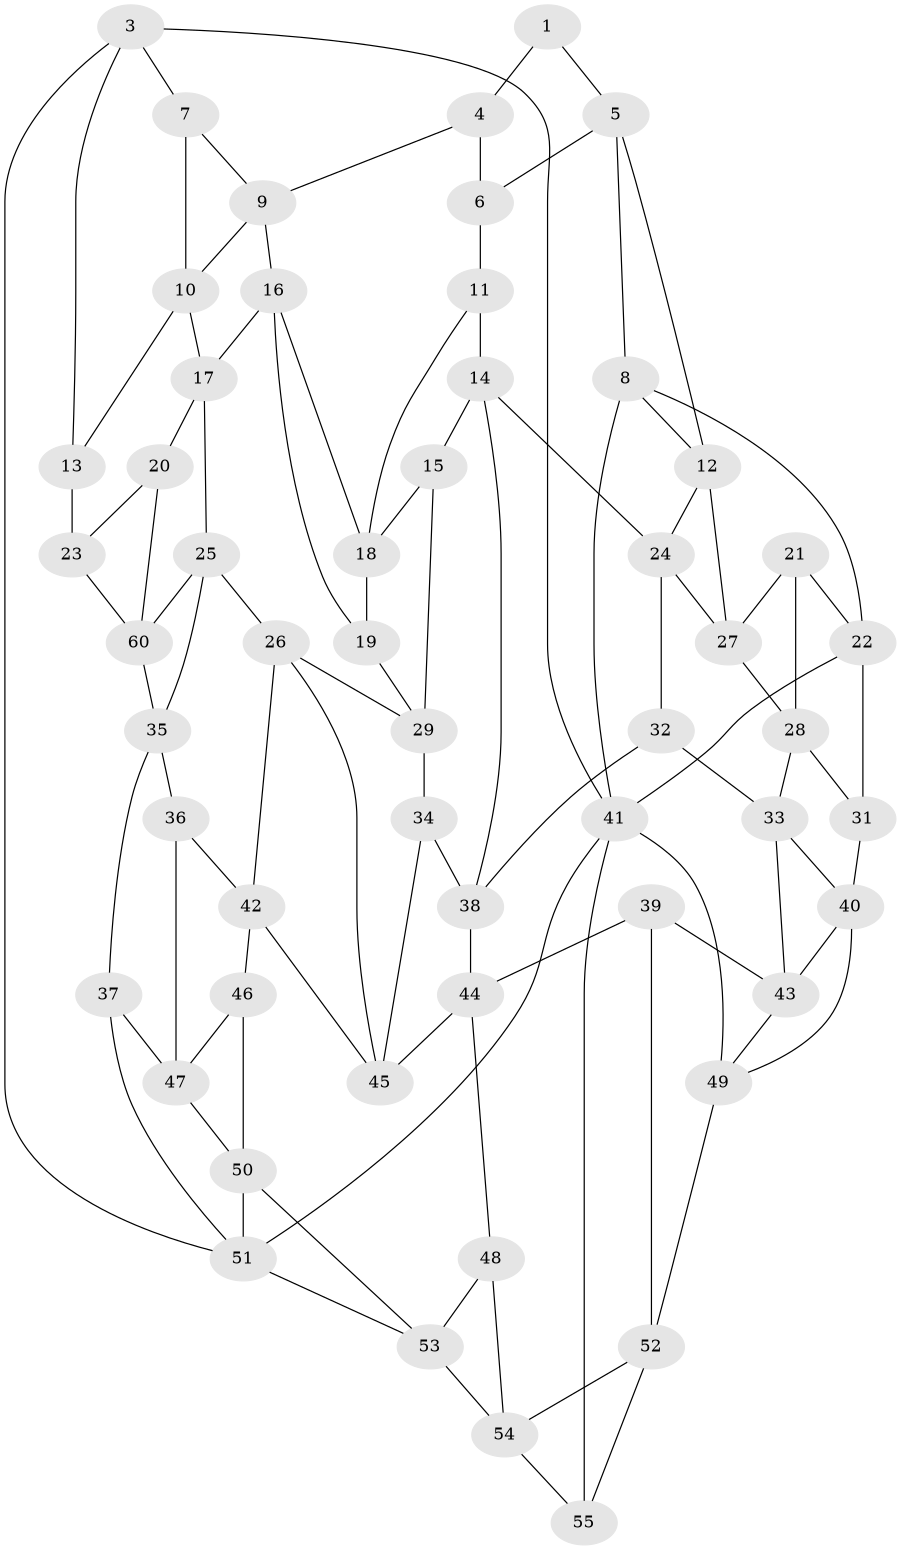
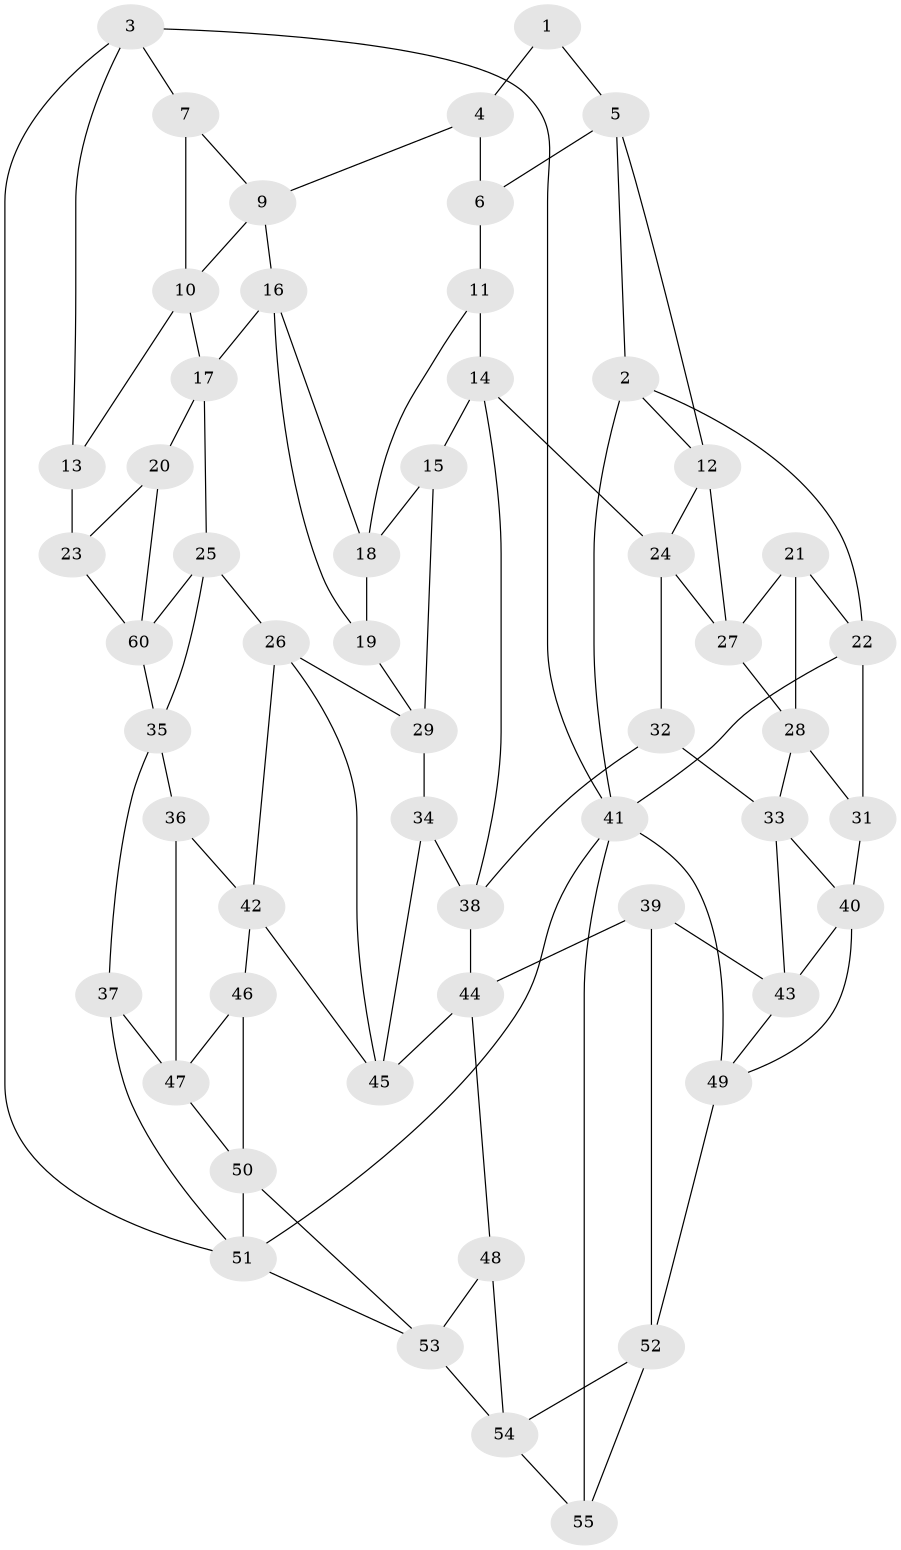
(626, 379) -> (626, 379)
